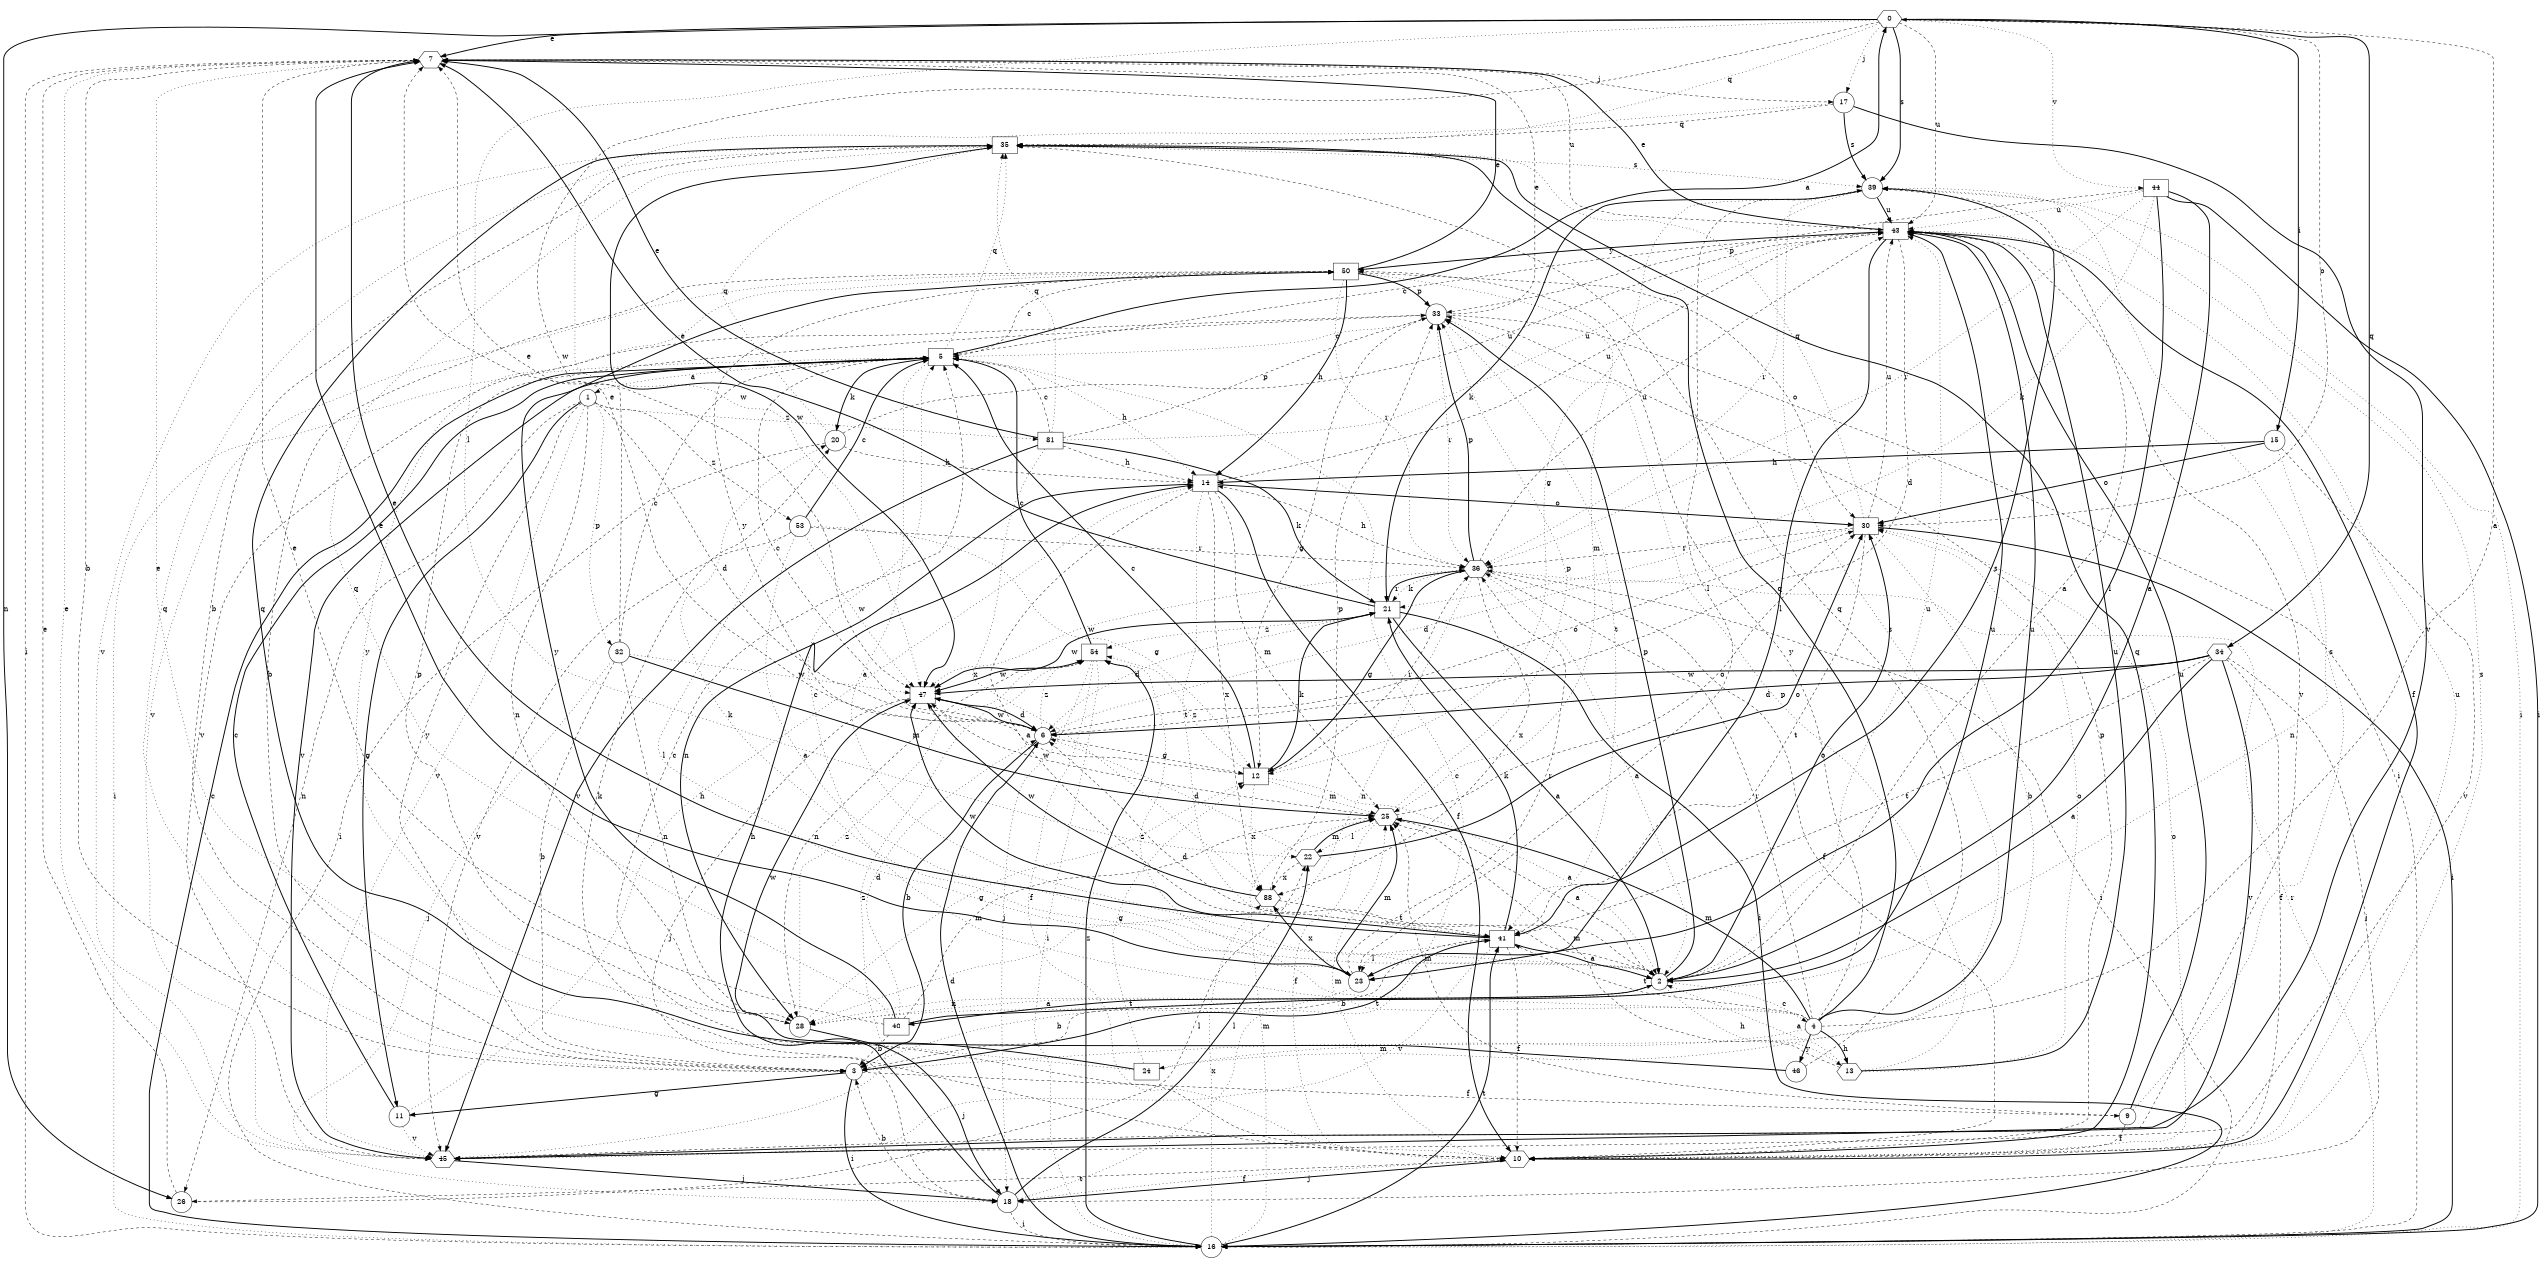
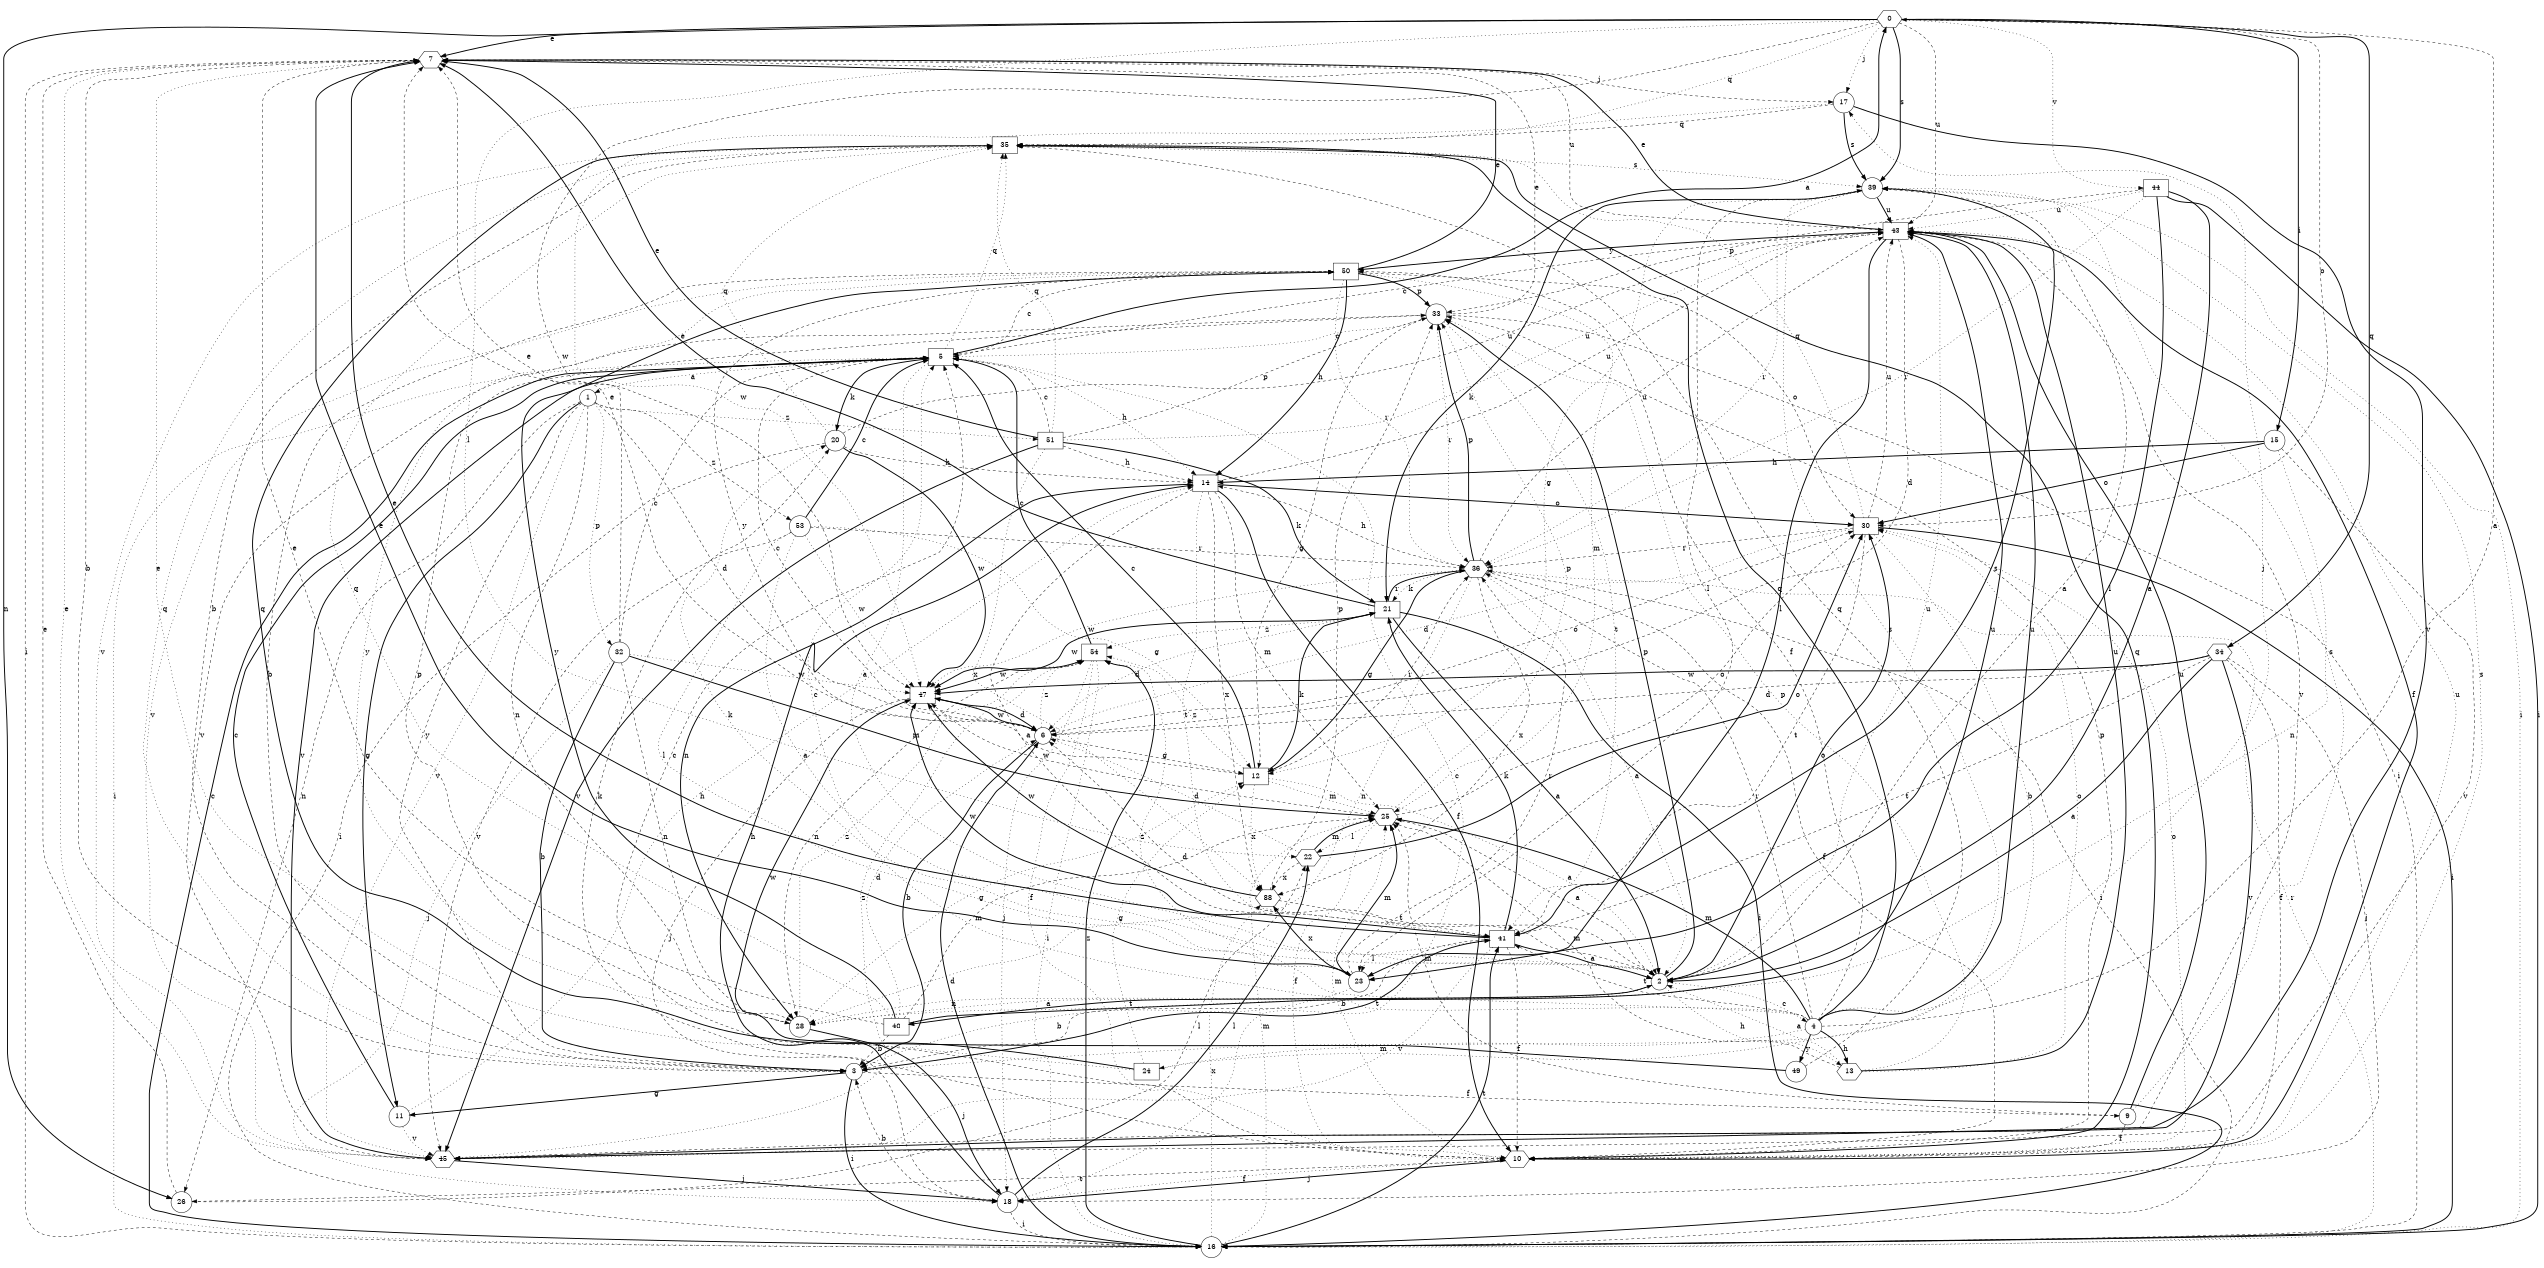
(610, 347) -> (961, 543)
(1050, 441) -> (1050, 441)
(1839, 495) -> none
none -> (2262, 534)
(1791, 652) -> (1791, 652)
(1633, 696) -> (1633, 696)
(542, 990) -> (542, 990)
(1796, 1072) -> (1796, 1072)
